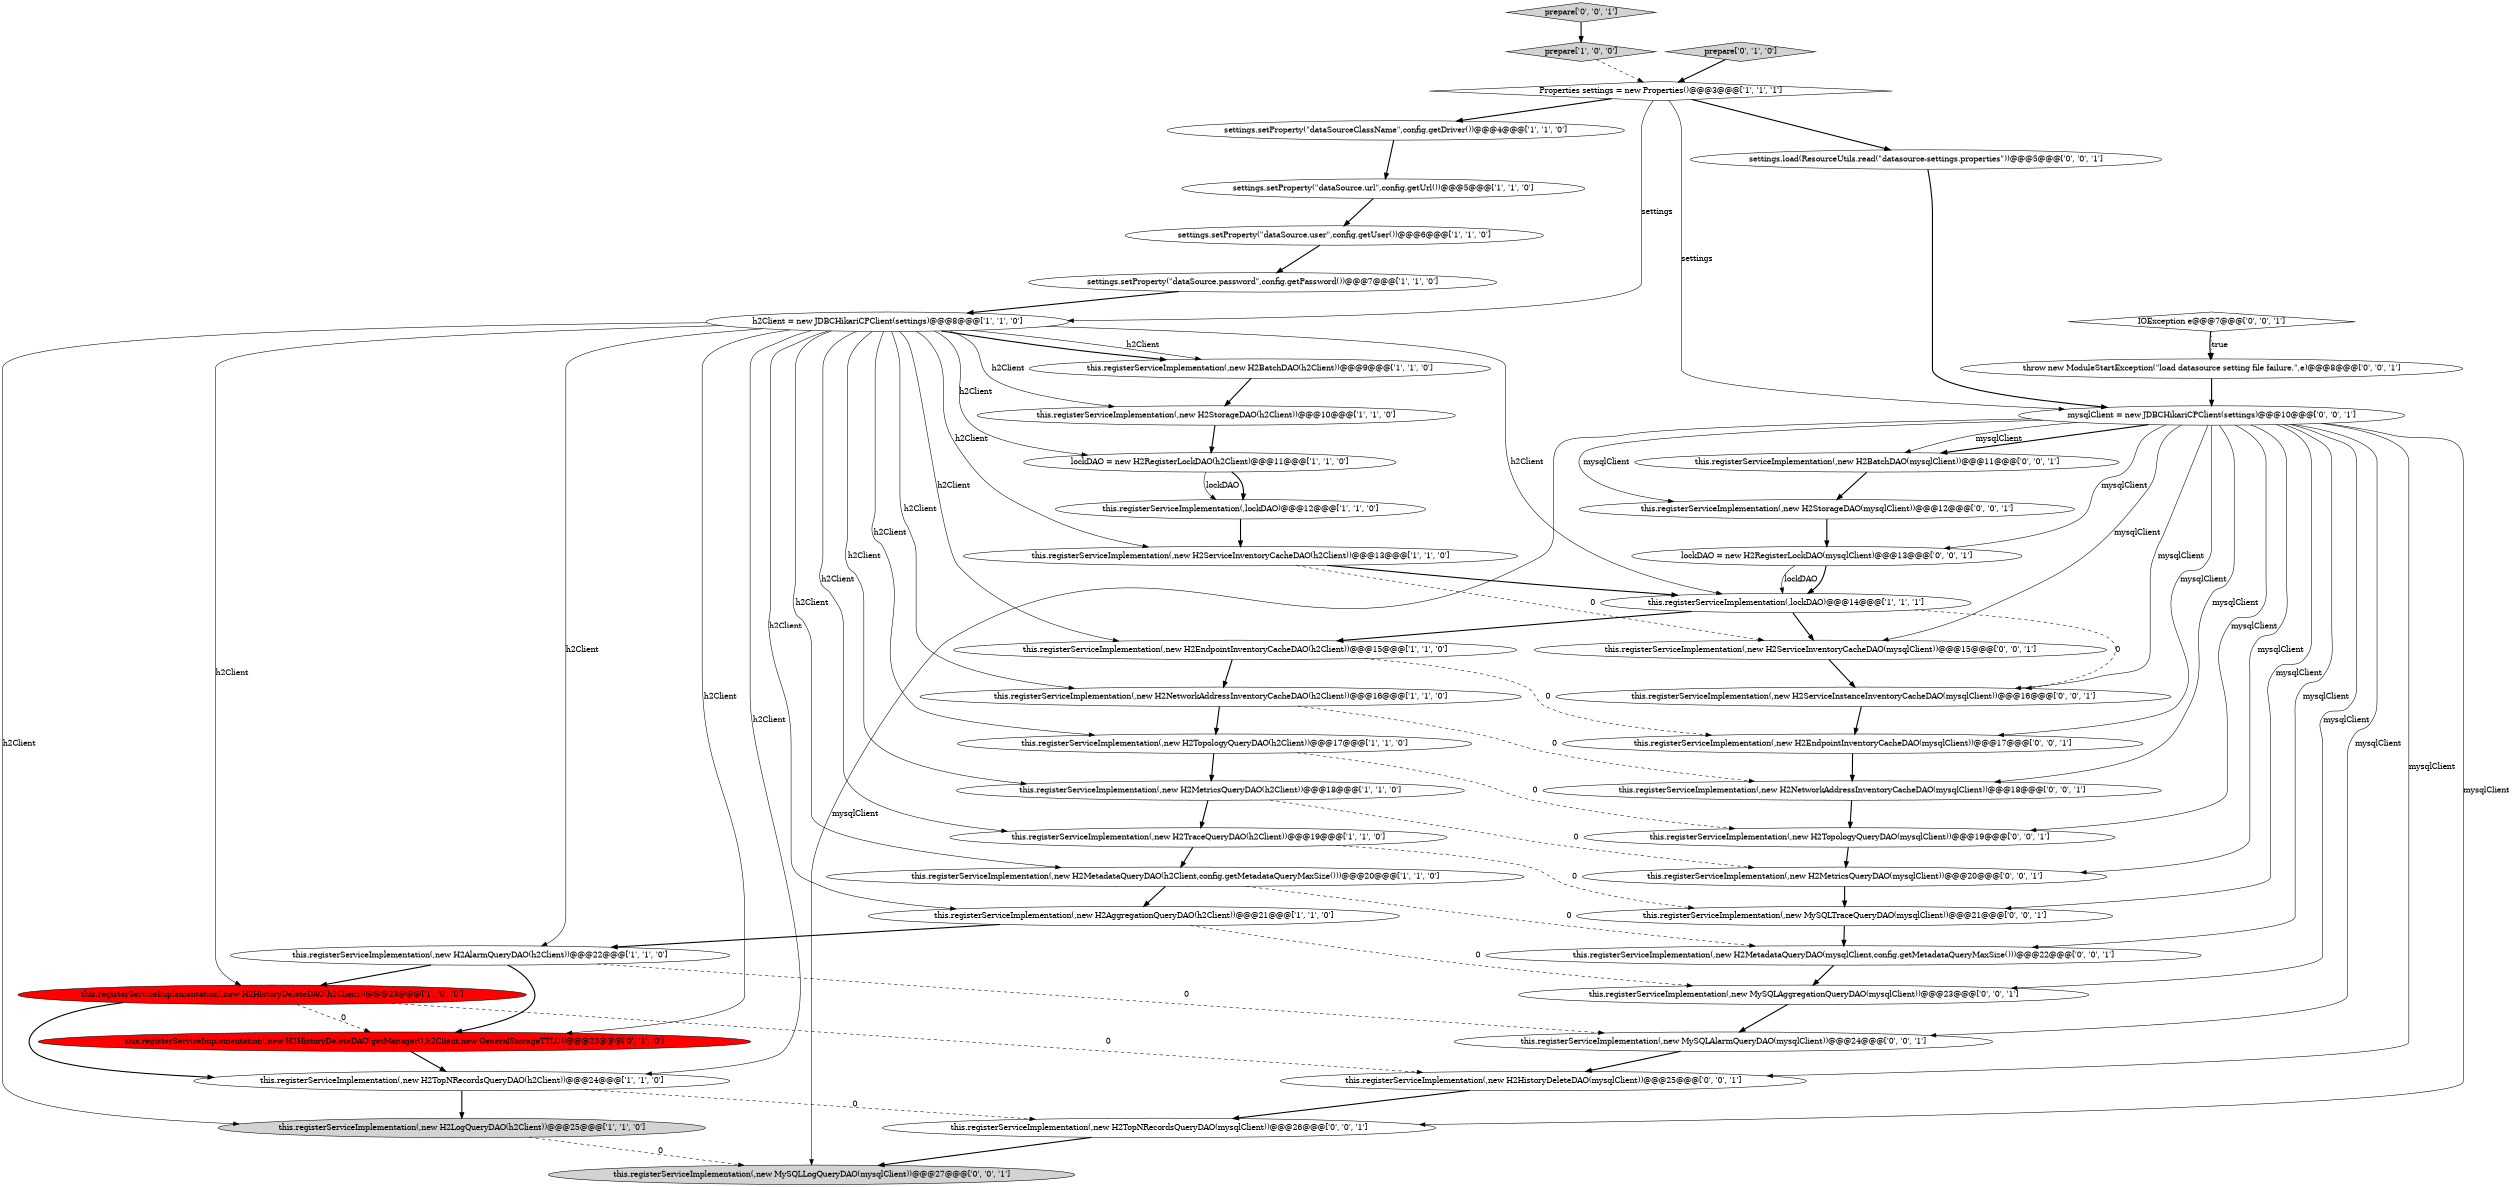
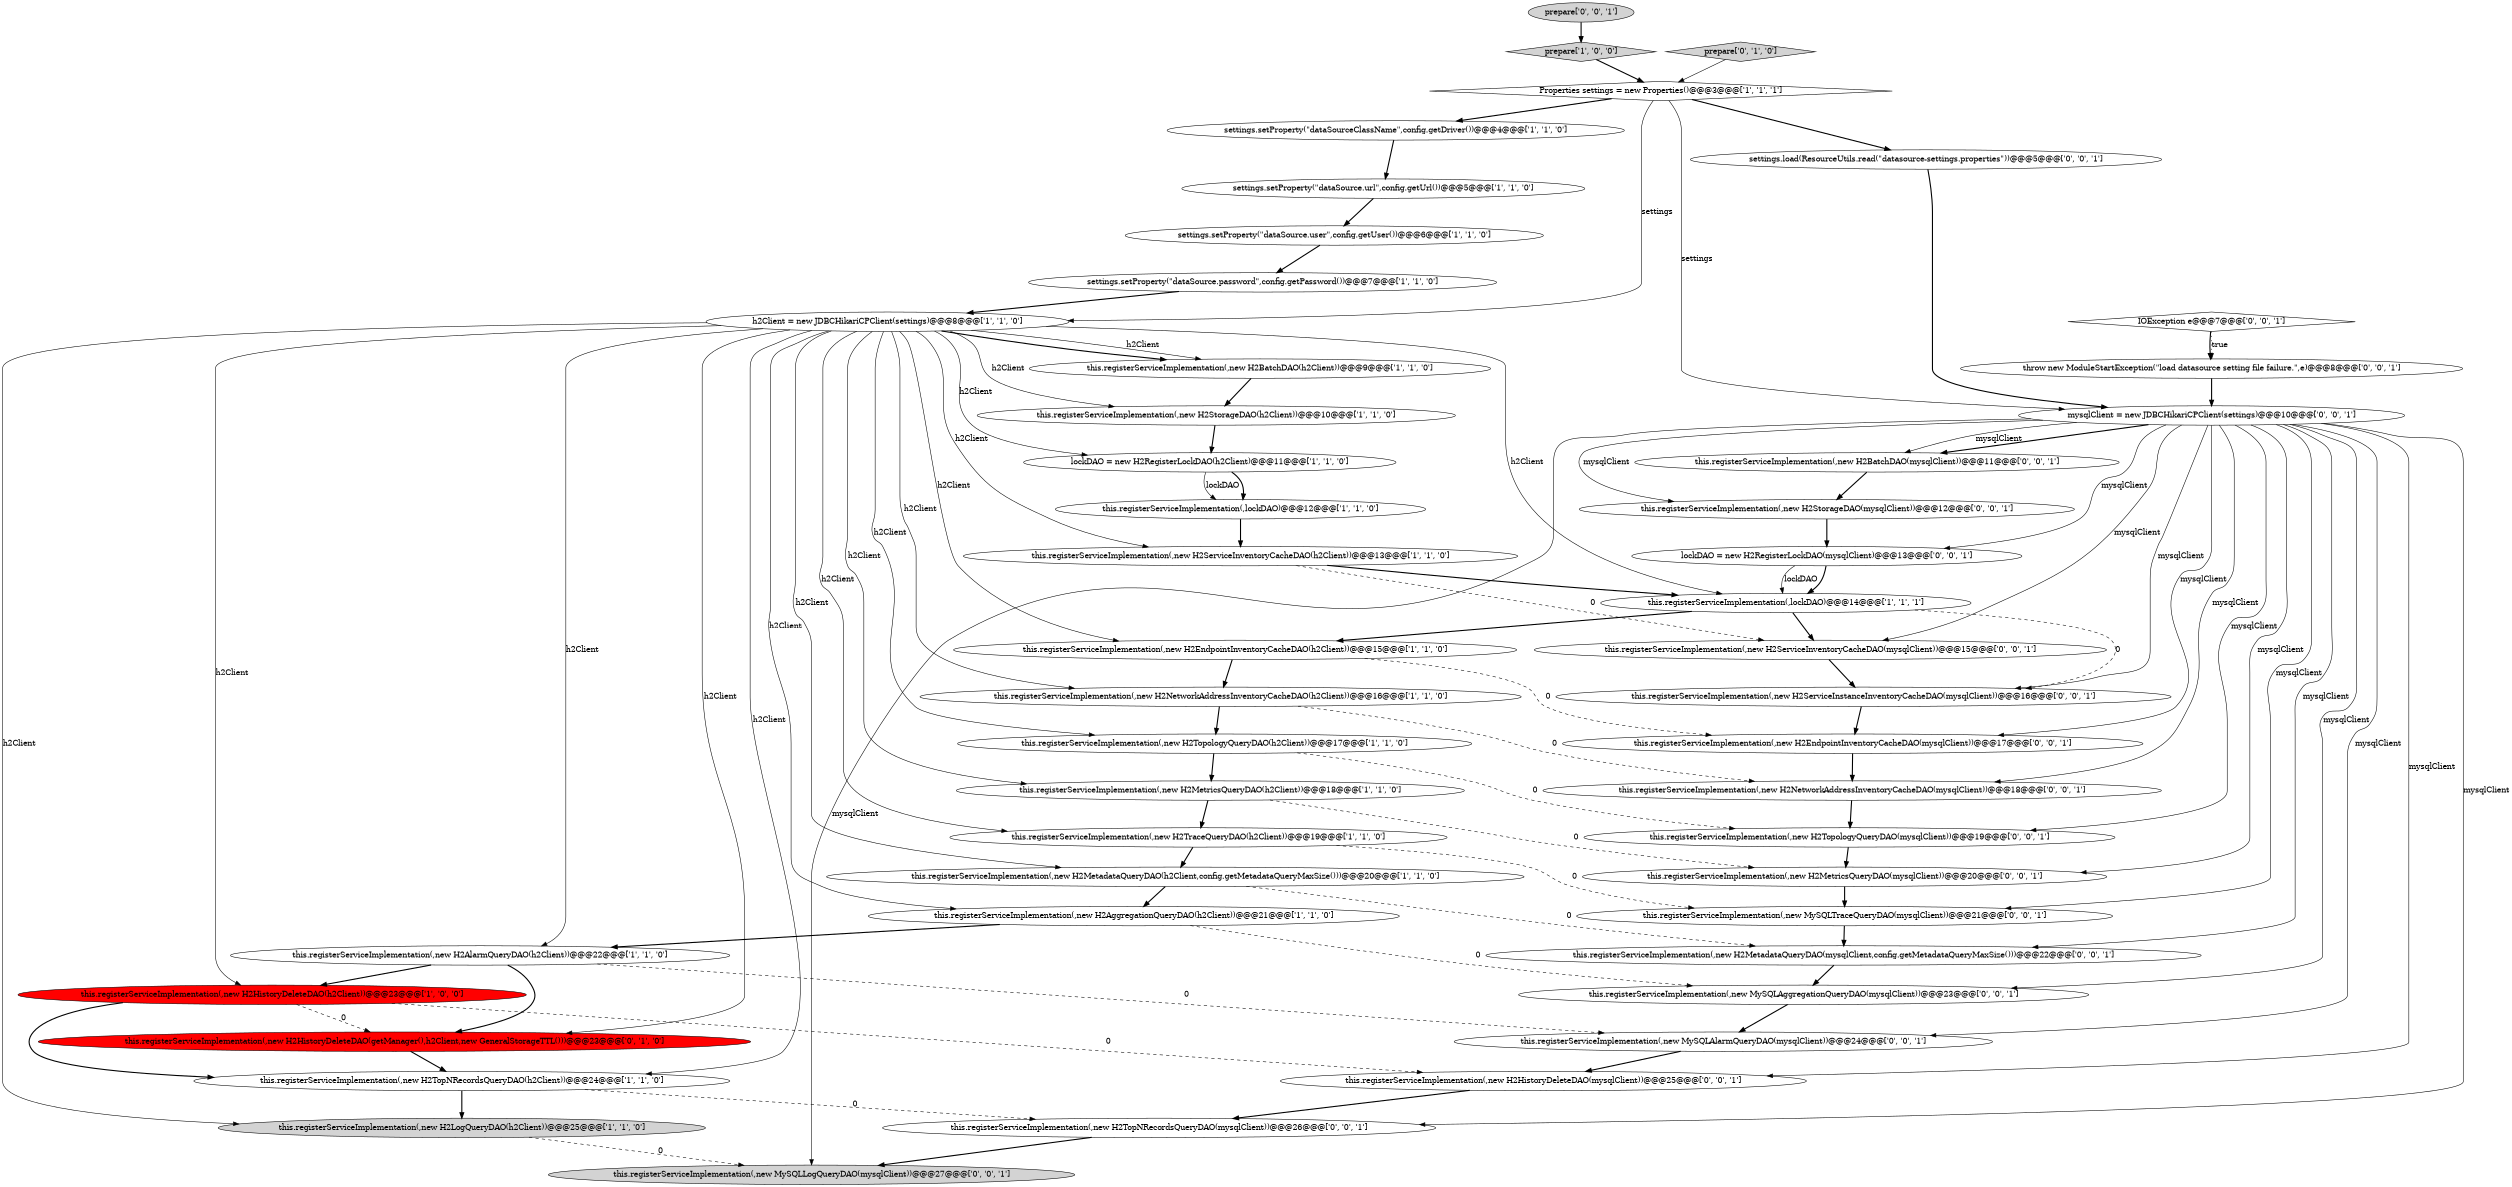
(1581, 12) -> (1581, 12)
(1617, 70) -> (1617, 70)
(1704, 70) -> (1704, 70)
